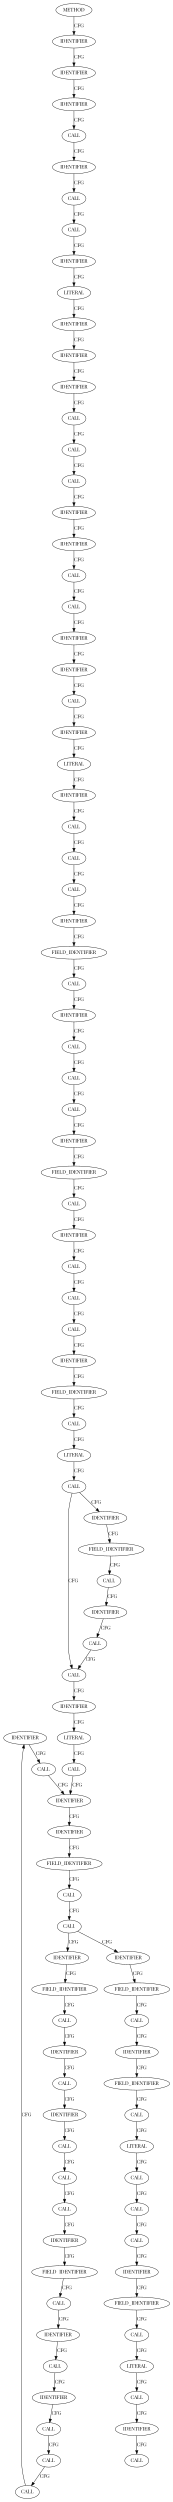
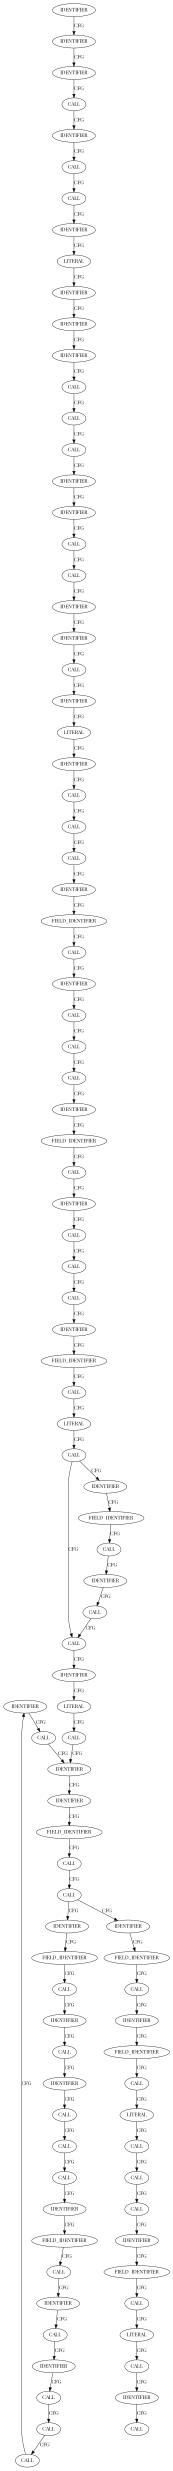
(74, 10) -> none
